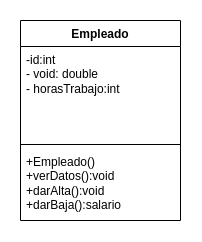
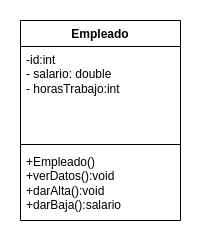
(82, 75) -> (82, 75)
